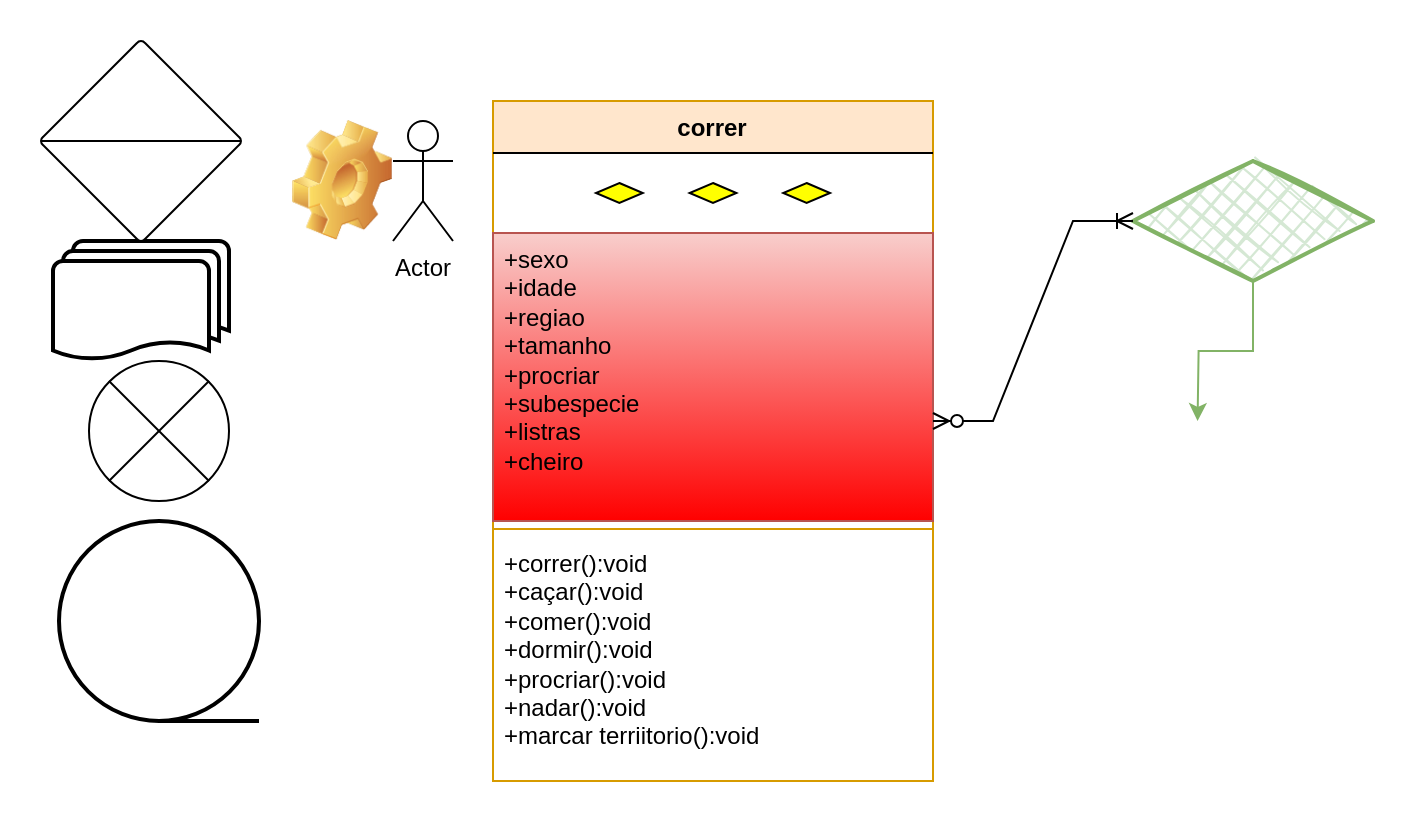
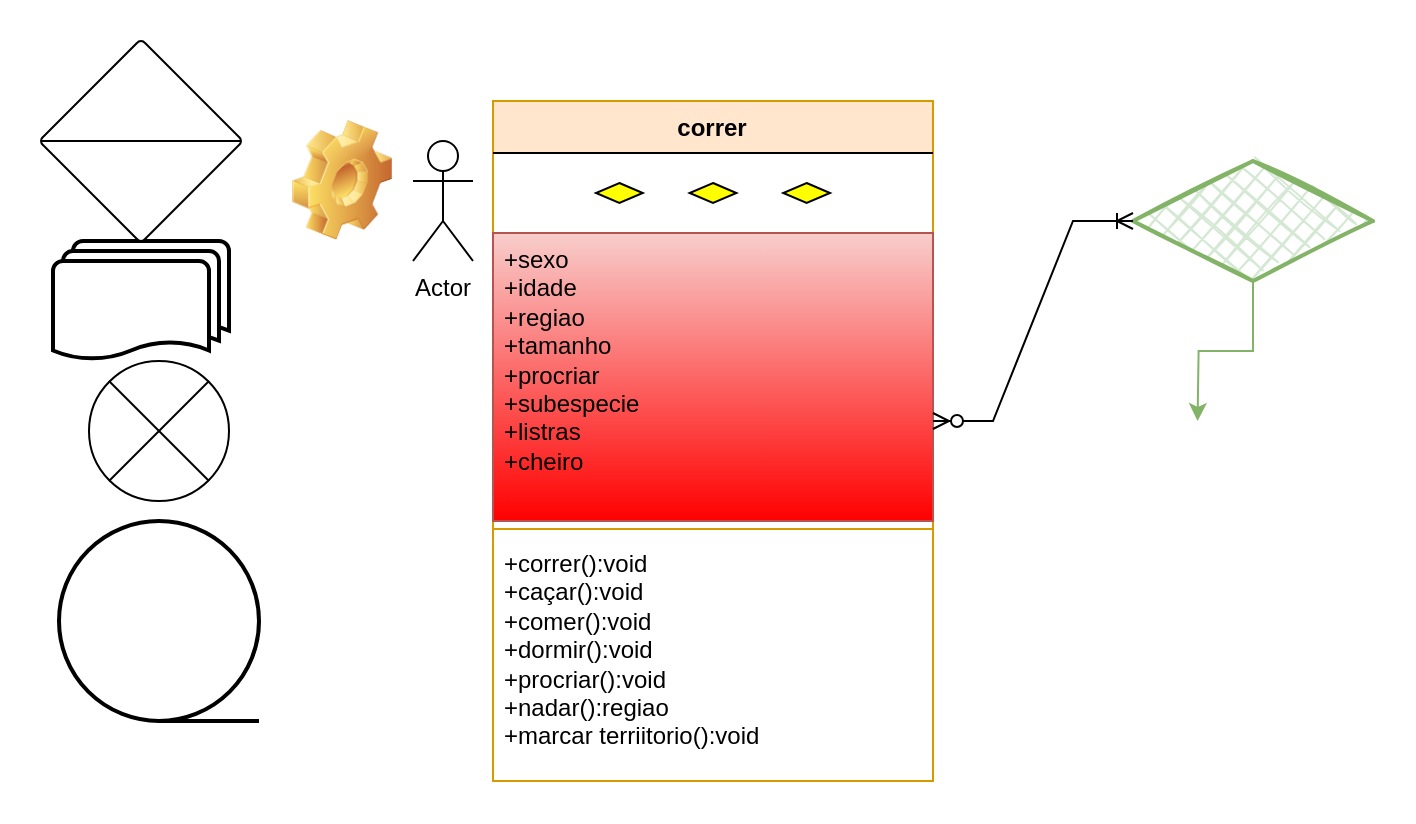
(423, 181) -> (443, 201)
(661, 652) -> (661, 652)
